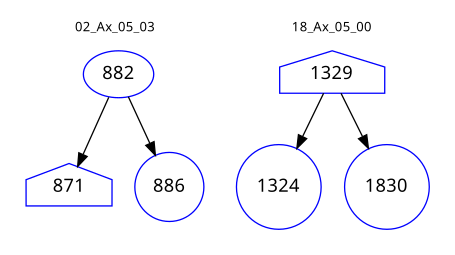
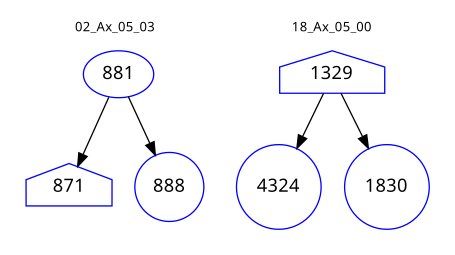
(119, 74) -> (119, 74)
(169, 187) -> (169, 187)
(279, 187) -> (279, 187)
